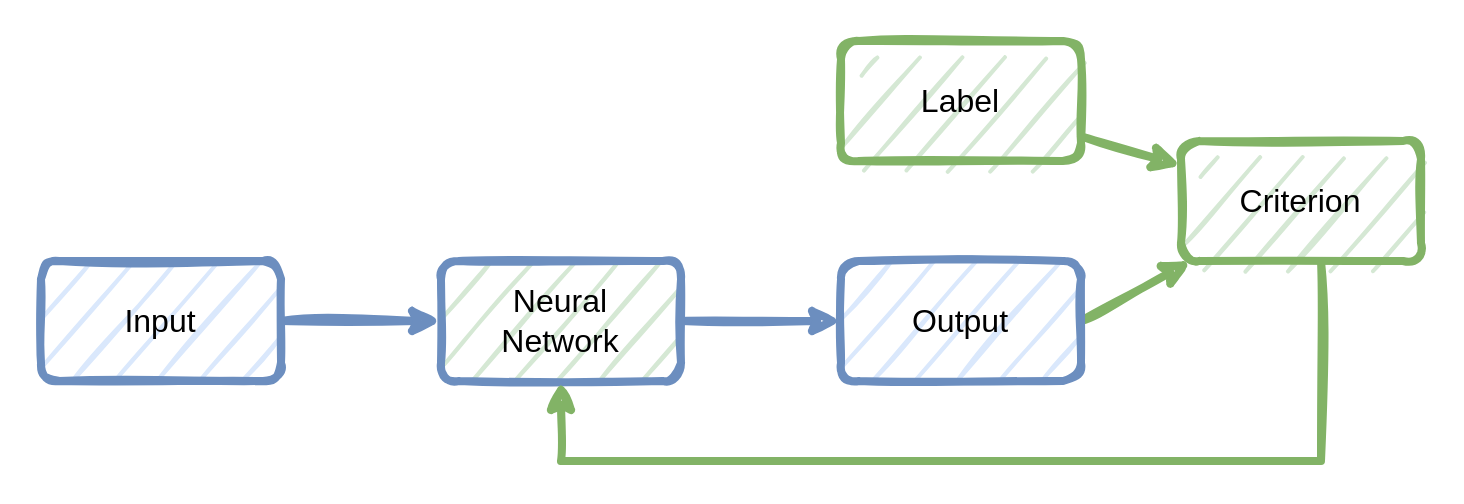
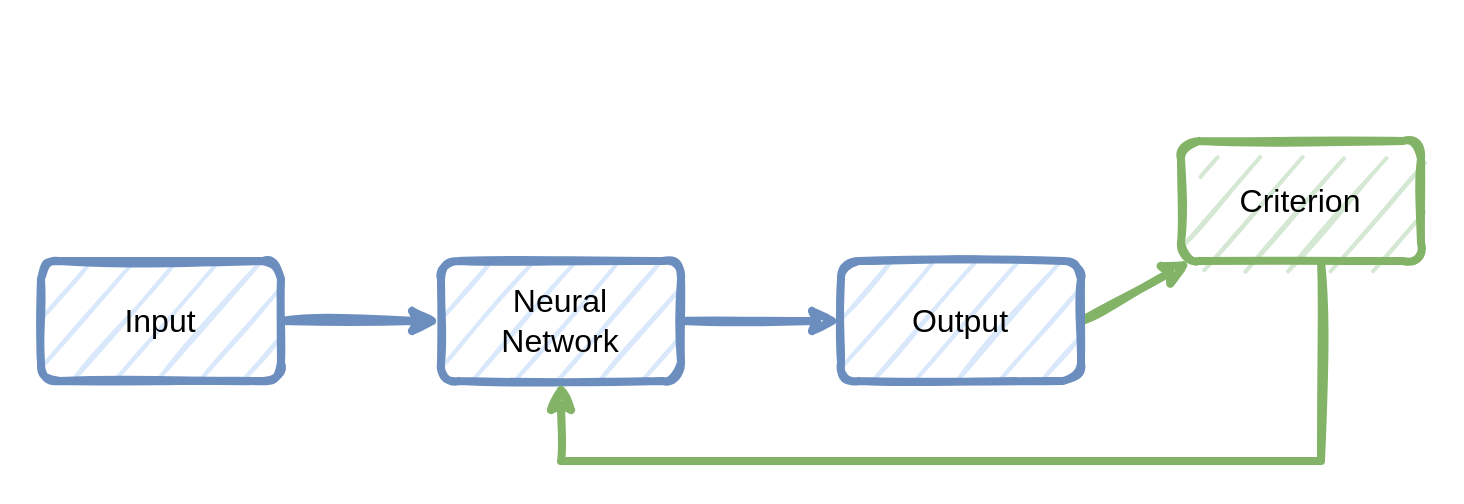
(961, 101) -> none
(1120, 148) -> none
(561, 321) -> (561, 321)
